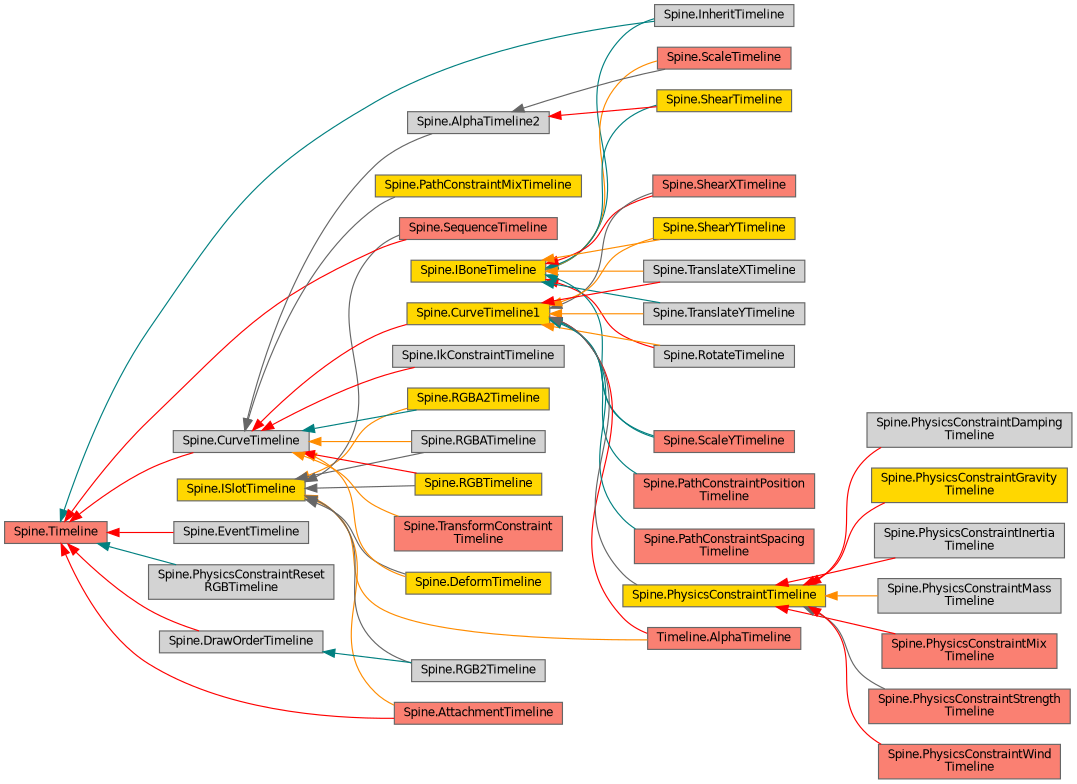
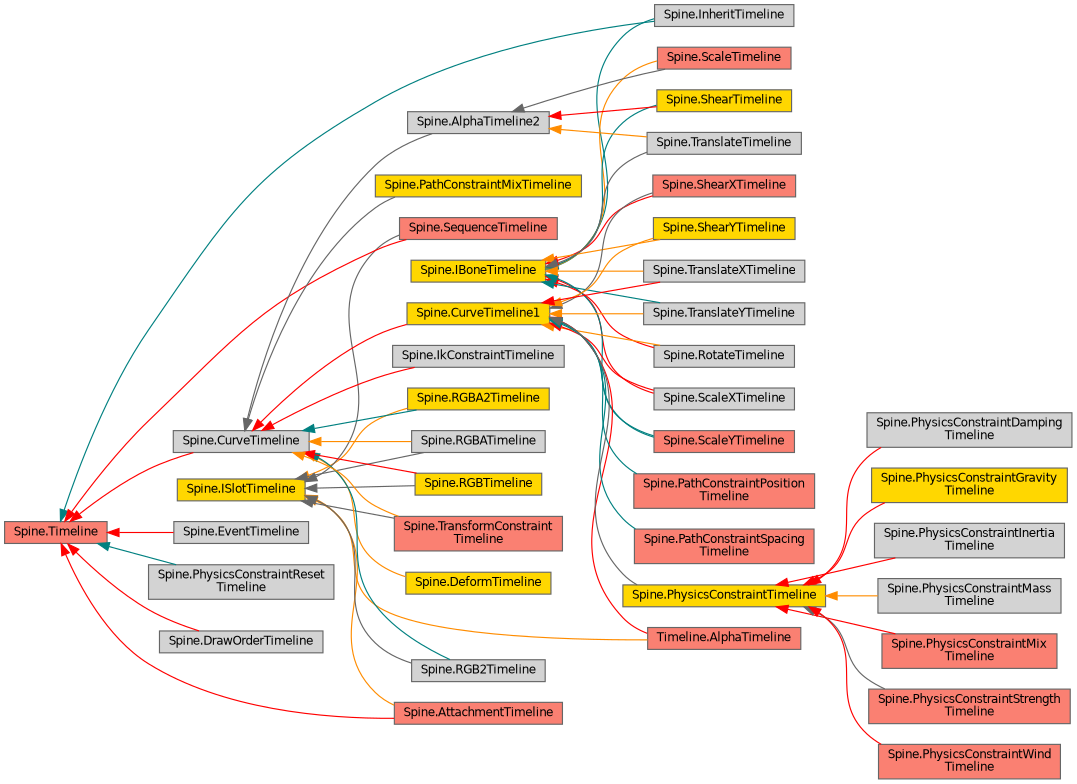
none -> (724, 143)
none -> (724, 399)
(358, 543) -> (345, 509)
(241, 582) -> (241, 582)
(373, 658) -> (390, 621)
